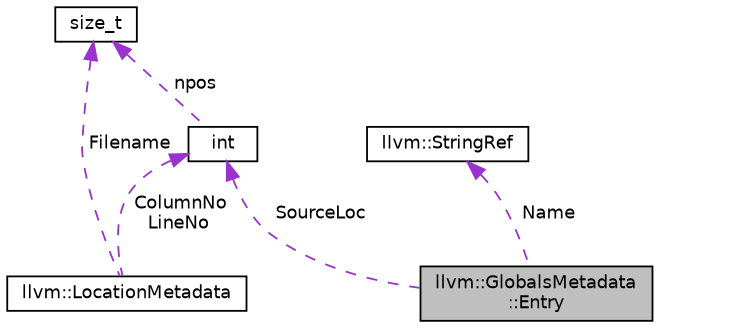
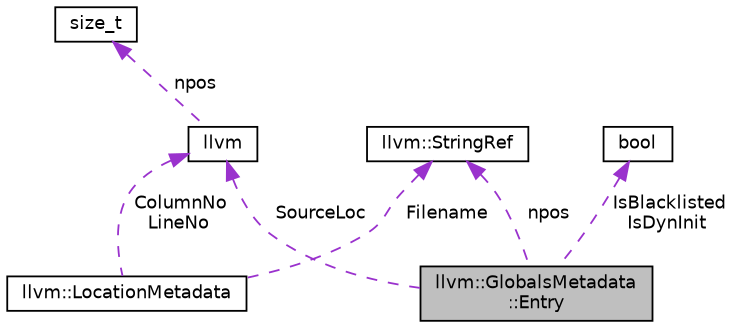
(223, 144) -> (223, 144)
none -> (638, 144)
(85, 171) -> (345, 245)
(546, 214) -> (546, 214)
